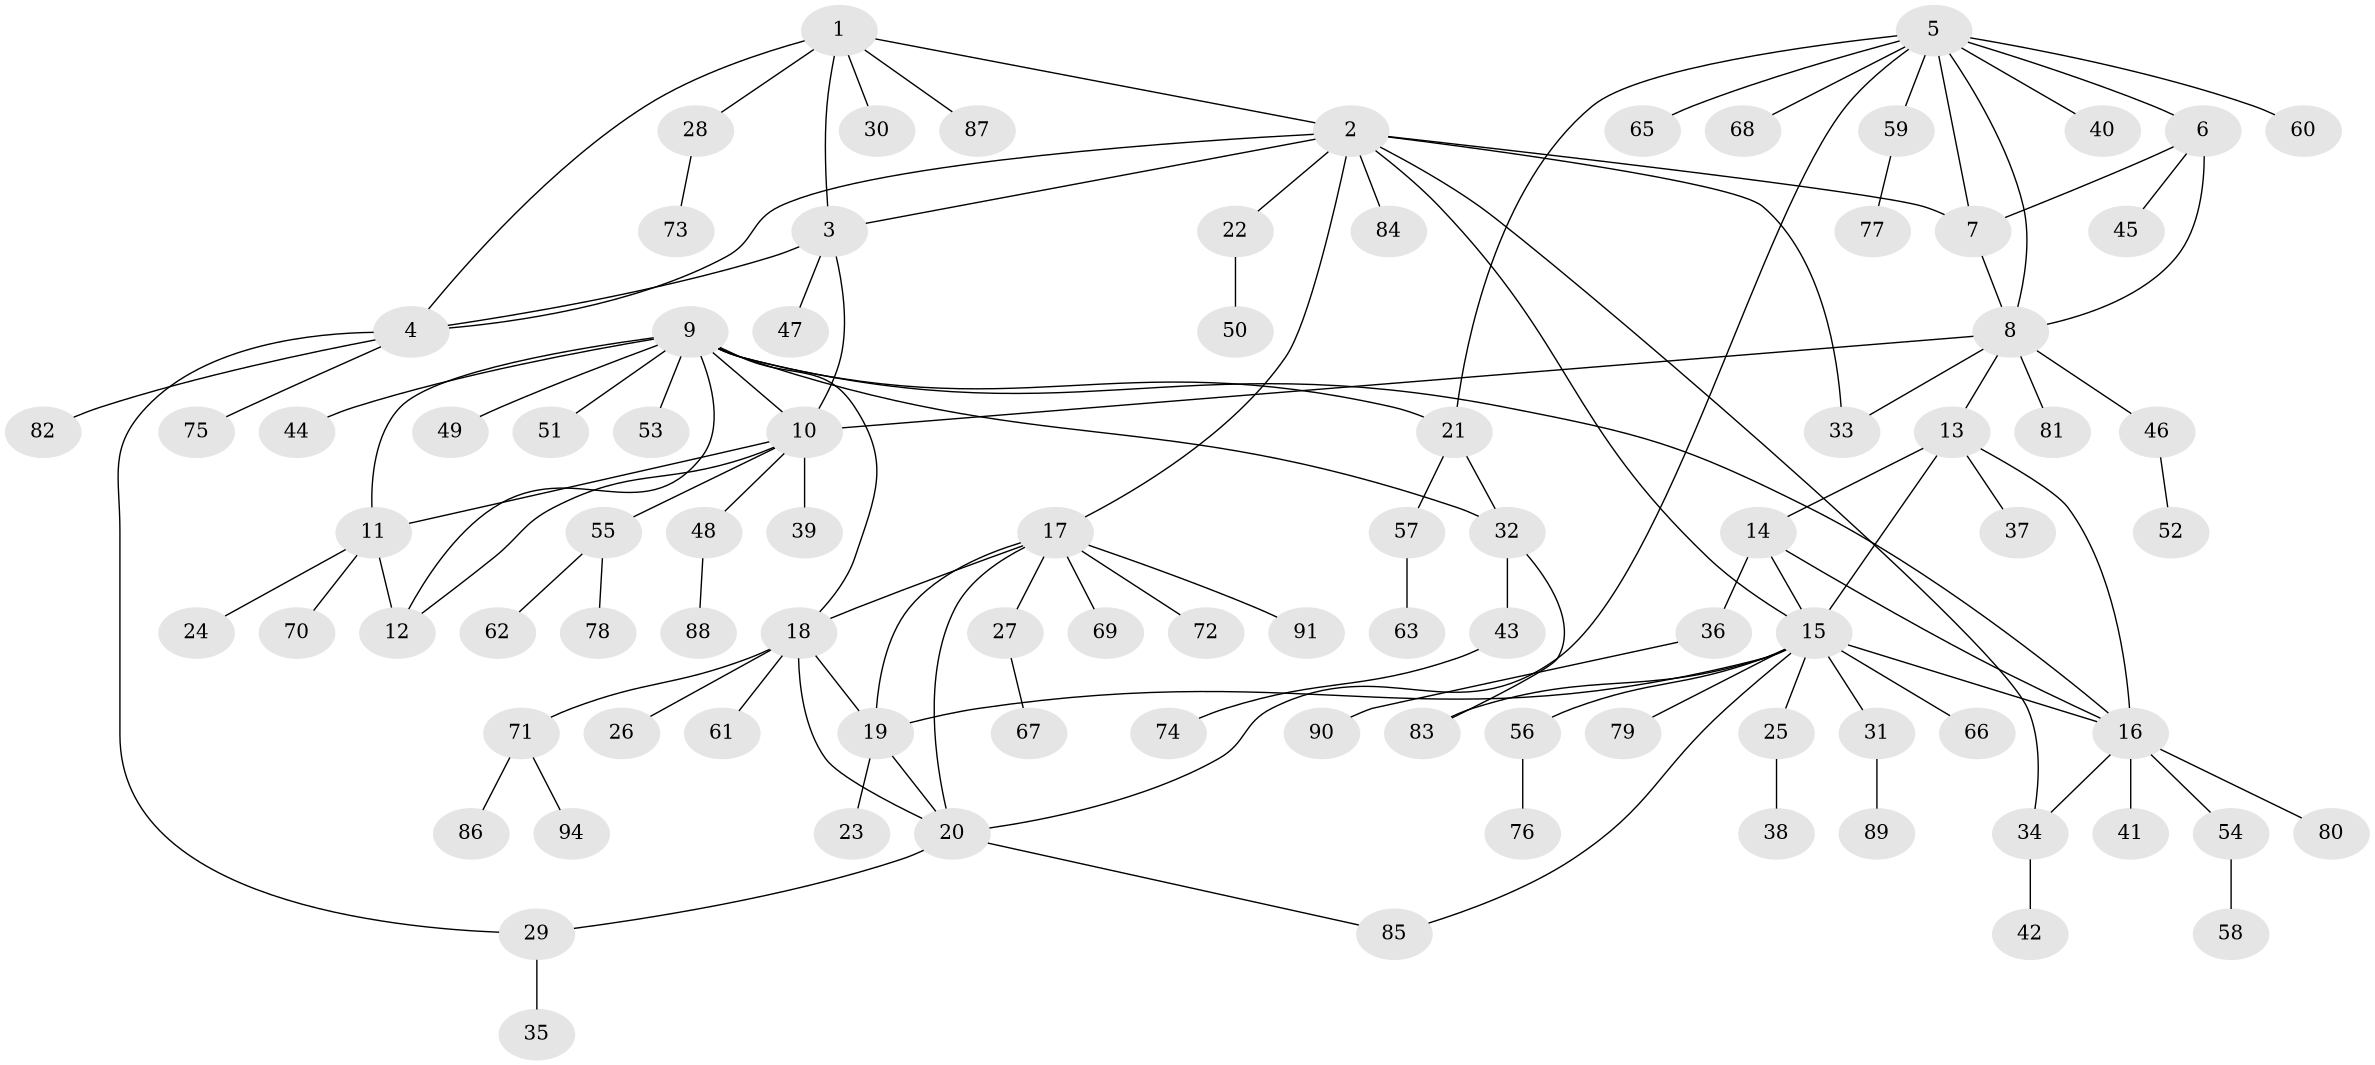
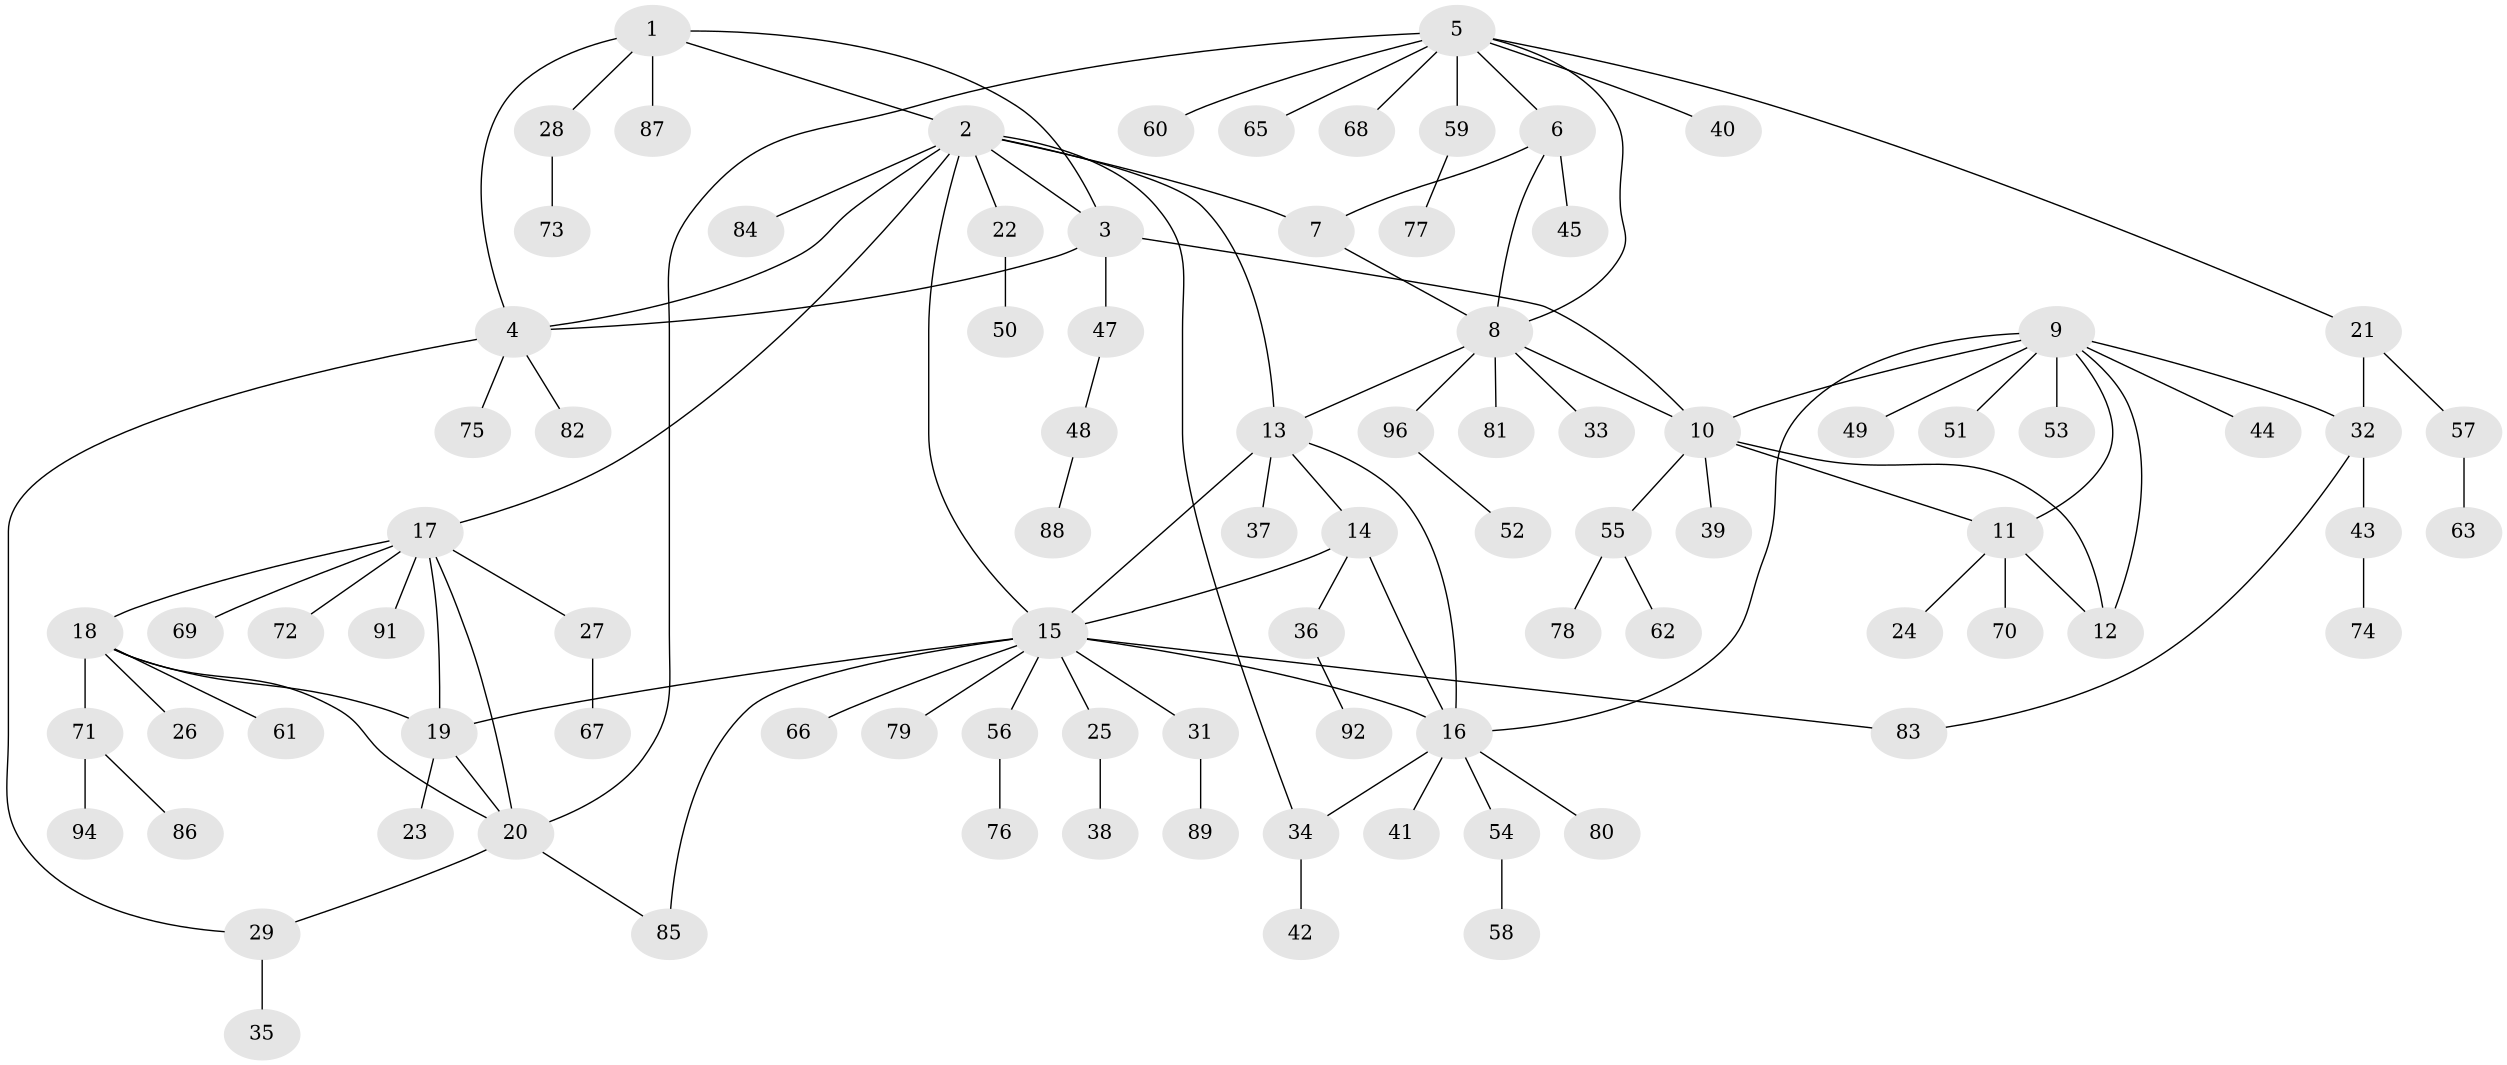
(877, 131) -> none
(1954, 131) -> none
(1686, 183) -> (1204, 208)
(1071, 386) -> none
(2157, 432) -> (1396, 432)
(871, 439) -> none
(755, 482) -> (1093, 382)
(1322, 733) -> (1354, 733)
